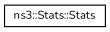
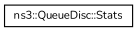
(55, 16) -> (69, 16)
